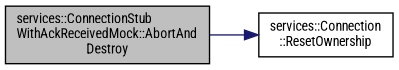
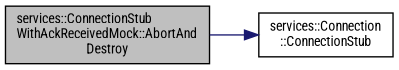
(326, 35) -> (326, 35)
